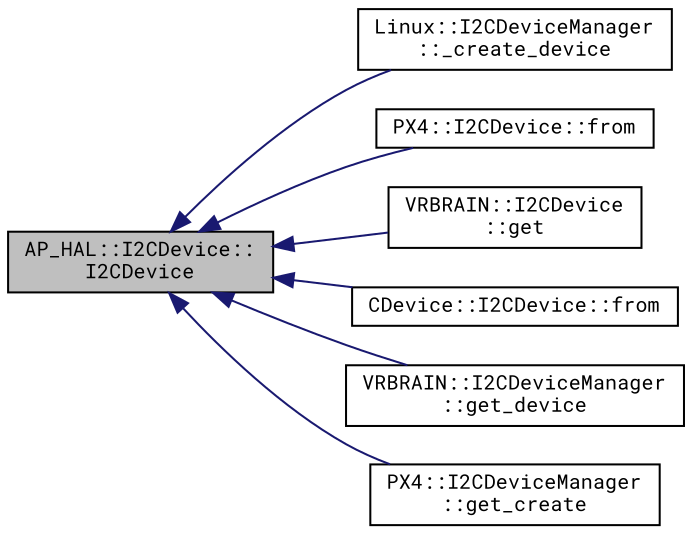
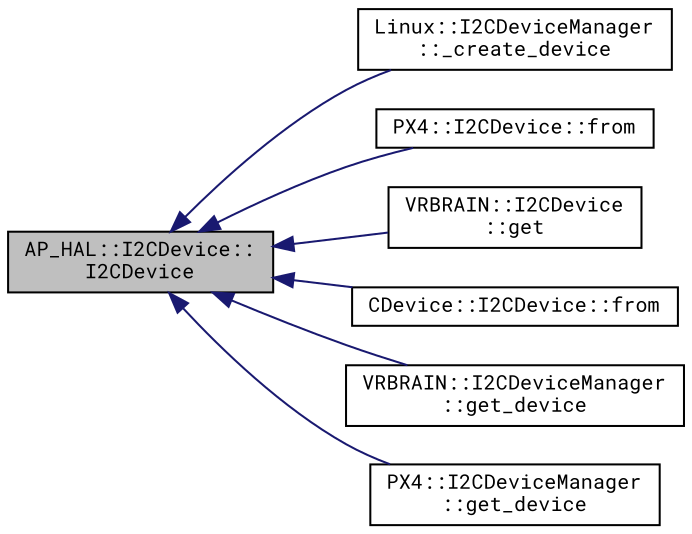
(515, 495) -> (515, 495)
